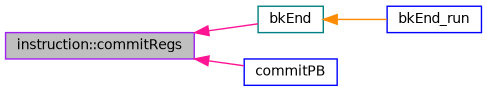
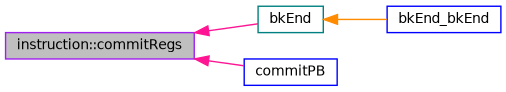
(434, 19) -> (444, 19)
